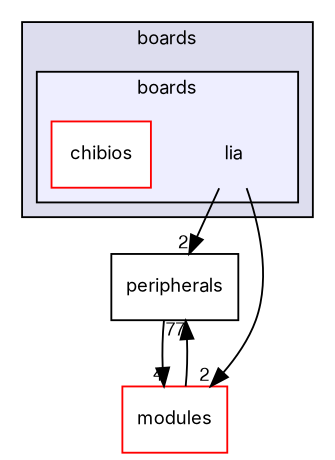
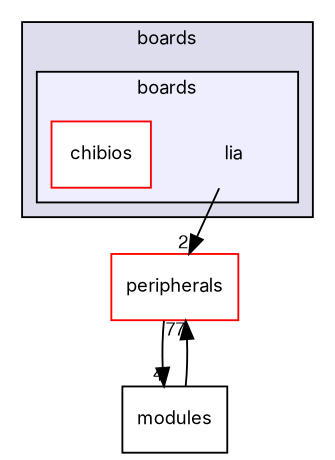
(263, 285) -> none
(175, 287) -> (175, 287)
(175, 420) -> (175, 420)
